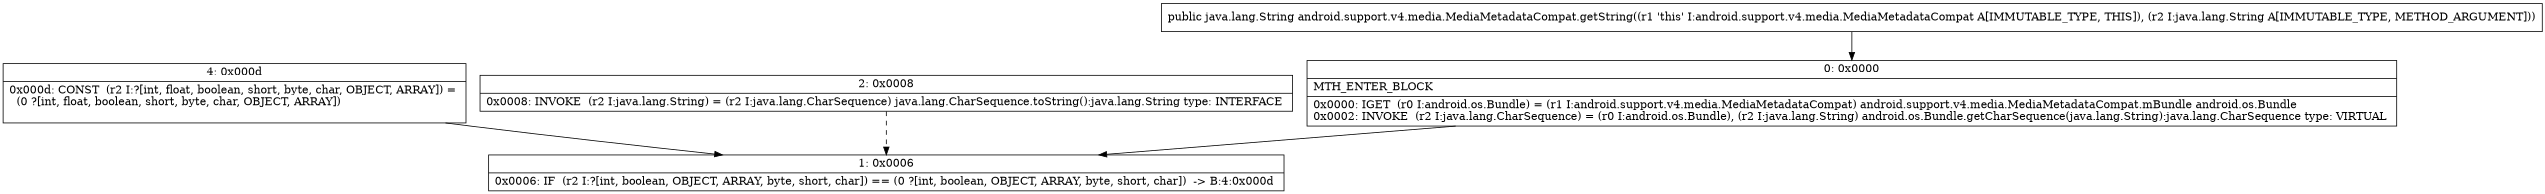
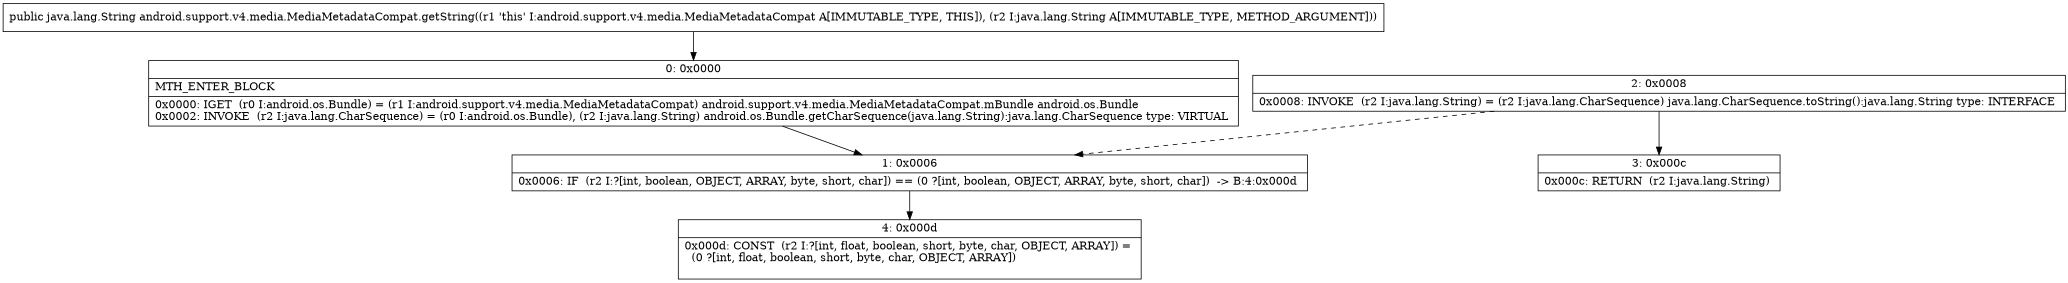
(580, 139) -> (910, 201)
none -> (1659, 173)
